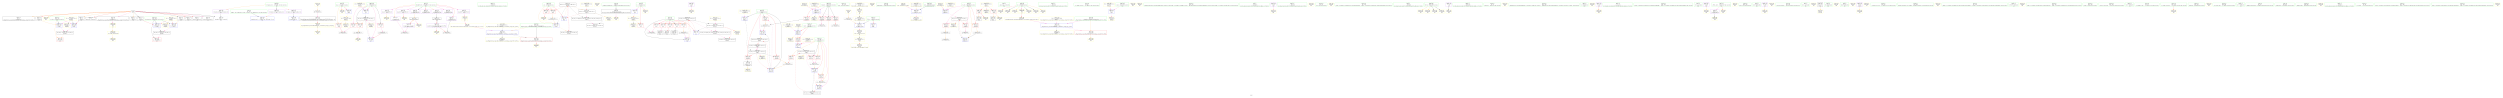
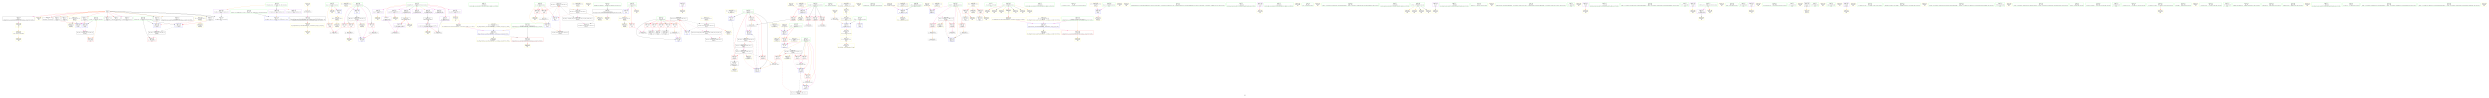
(294, 19) -> none
